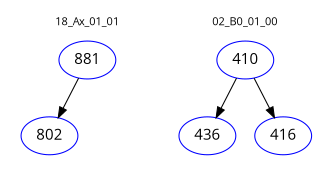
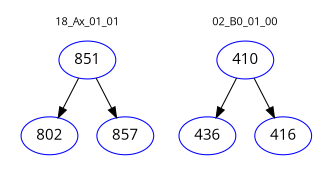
(87, 60) -> (87, 60)
none -> (125, 136)
